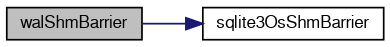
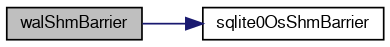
(293, 24) -> (293, 24)
